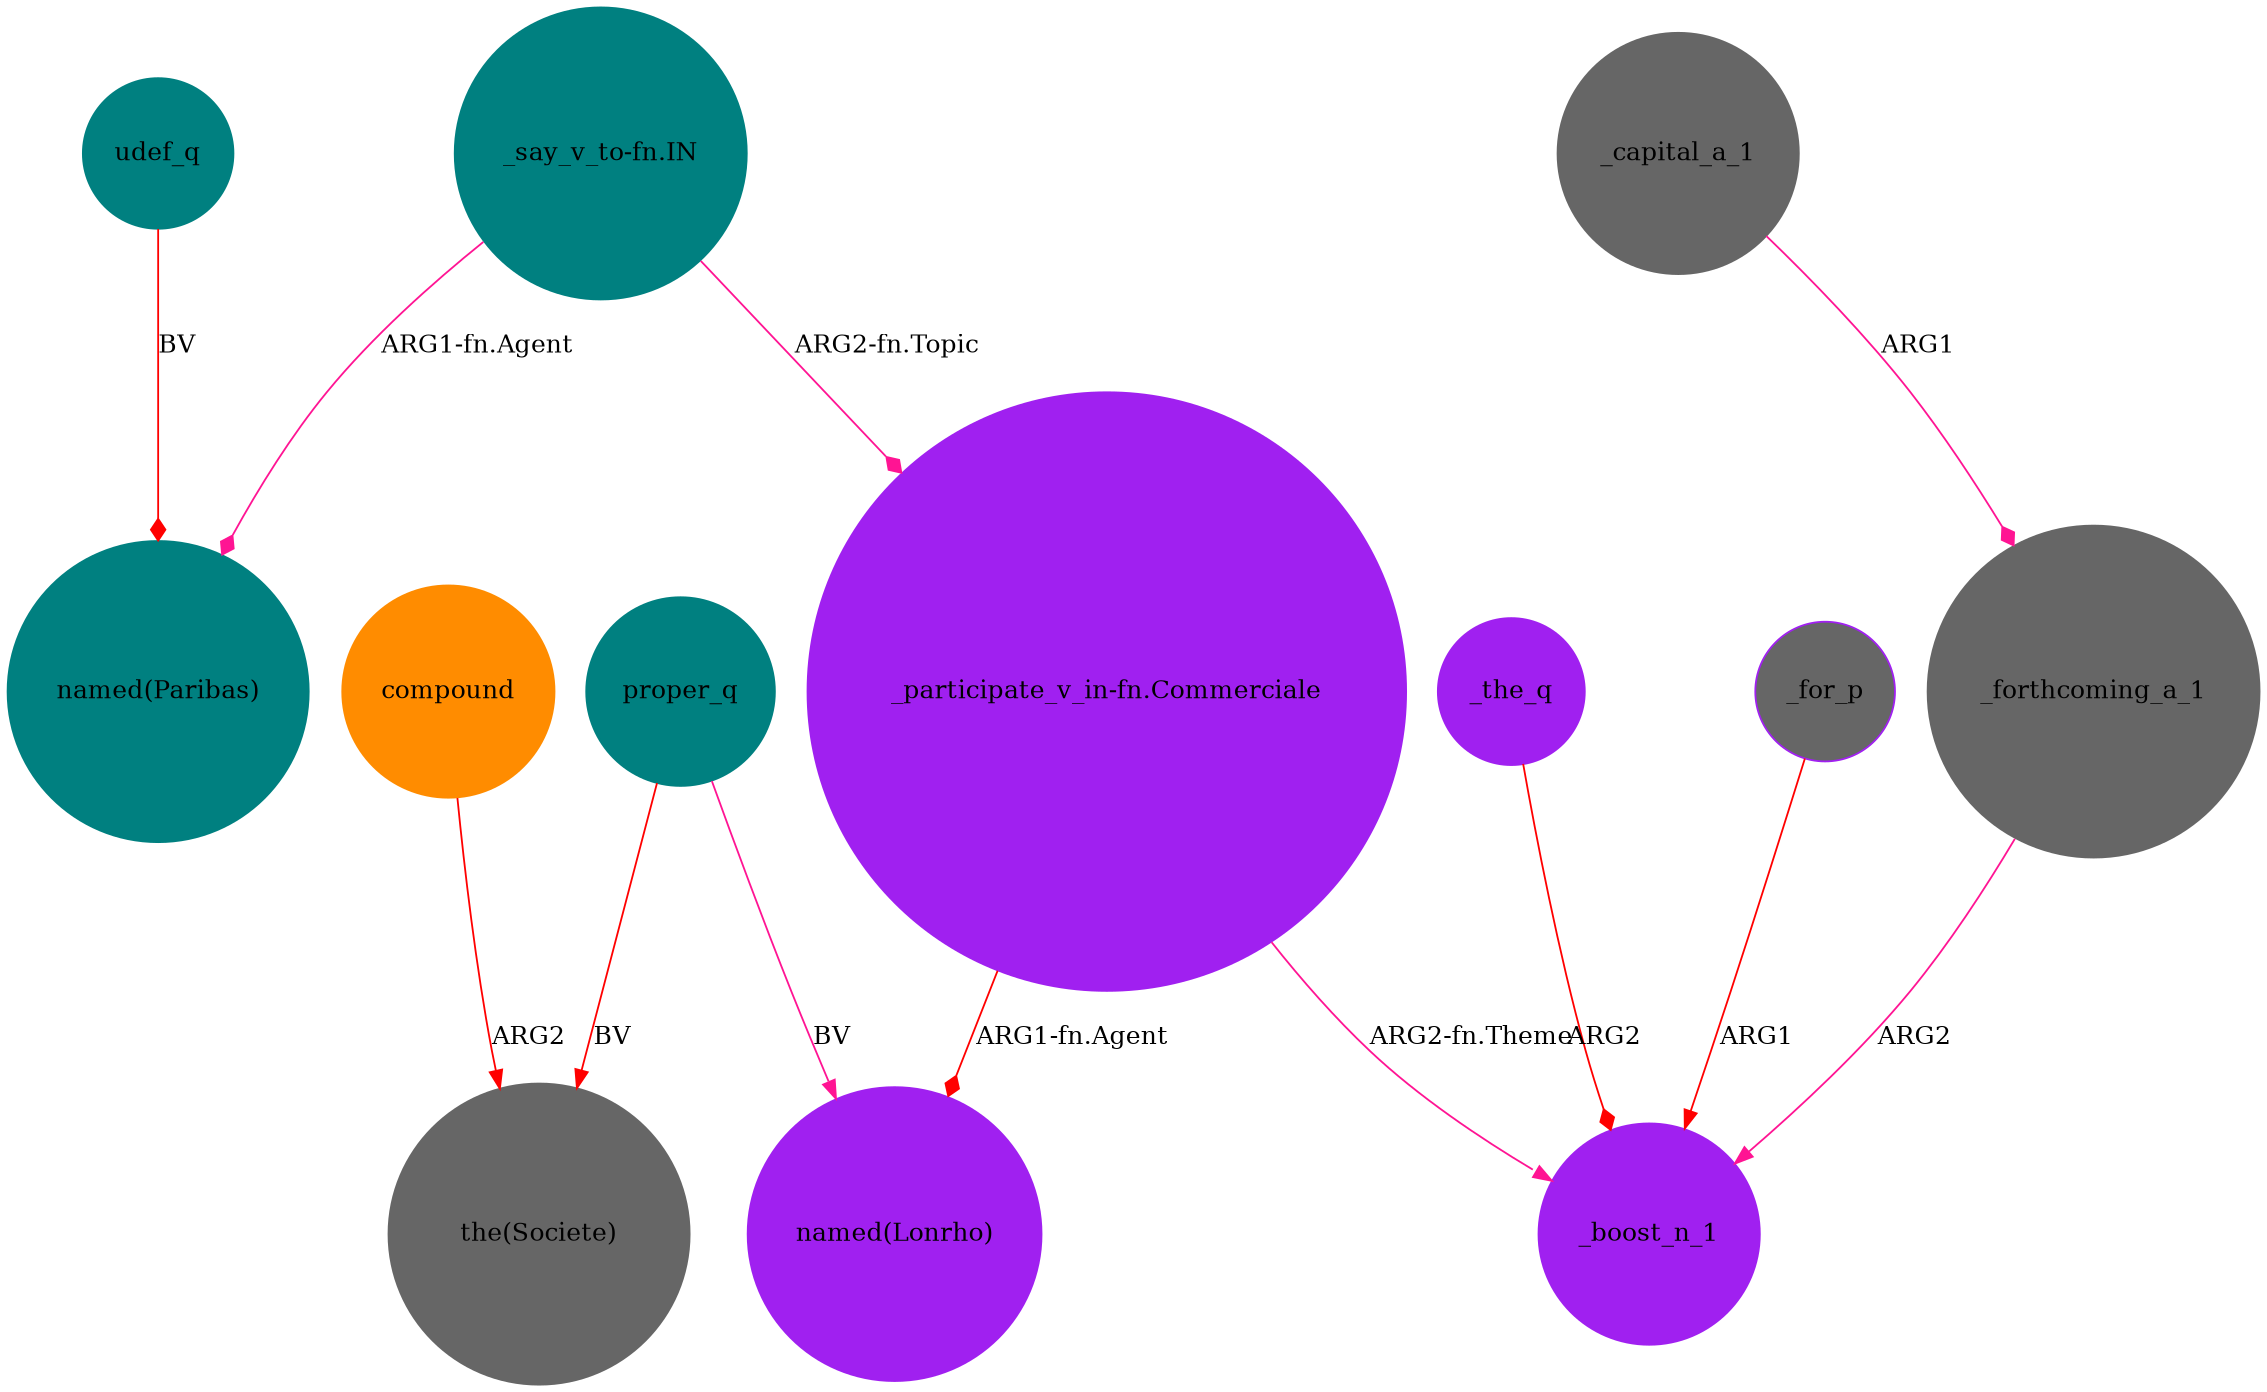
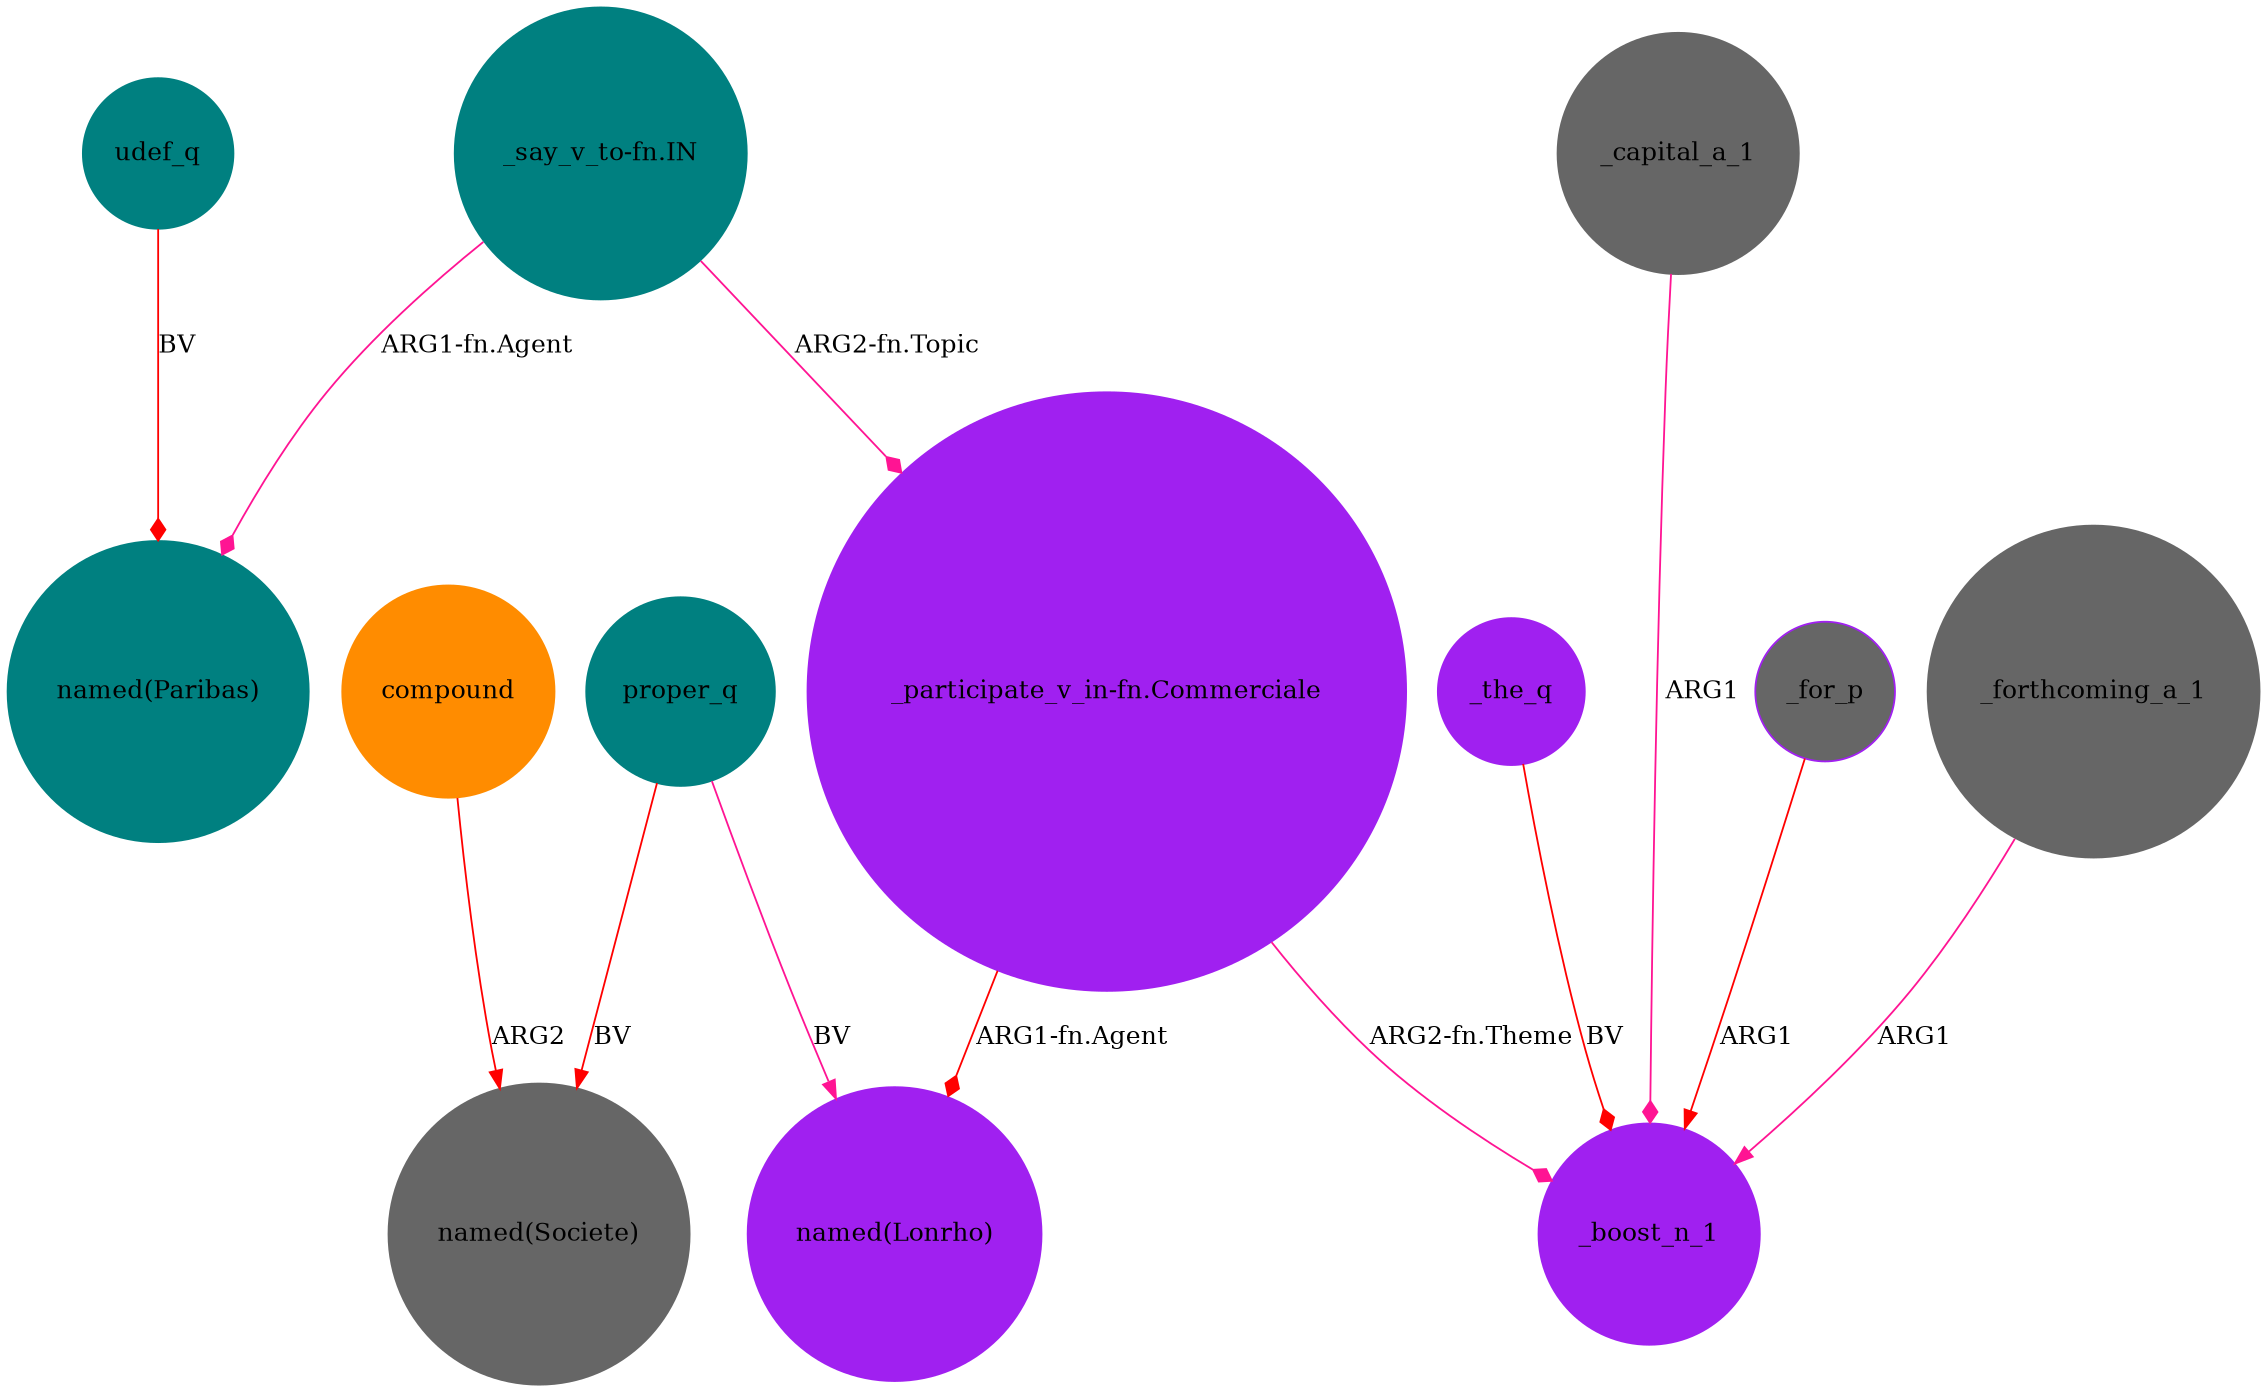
(1895, 373) -> (1657, 687)
(1605, 1037) -> (1605, 1037)
(1915, 1037) -> (1915, 1037)
(1390, 1069) -> (1390, 1069)
(539, 1234) -> (539, 1234)
